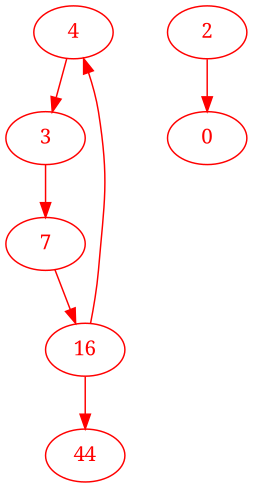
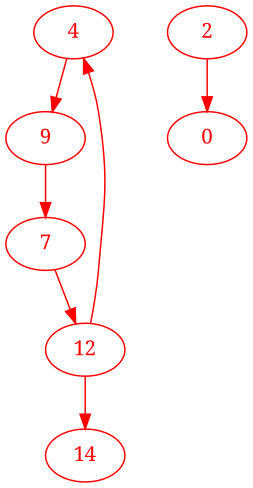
(46, 138) -> (46, 138)
(85, 350) -> (85, 350)
(85, 456) -> (85, 456)
